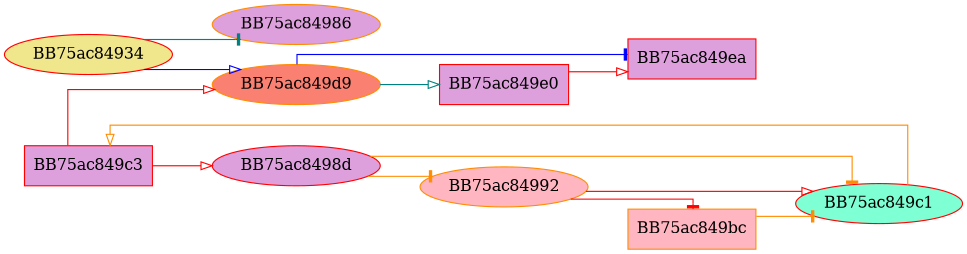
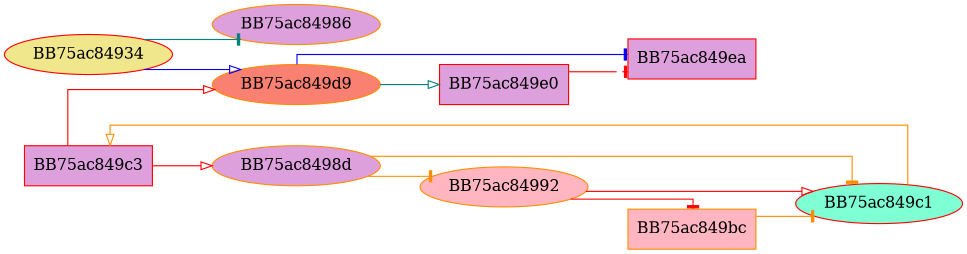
(593, 72) -> (593, 72)
(296, 166) -> (296, 166)
